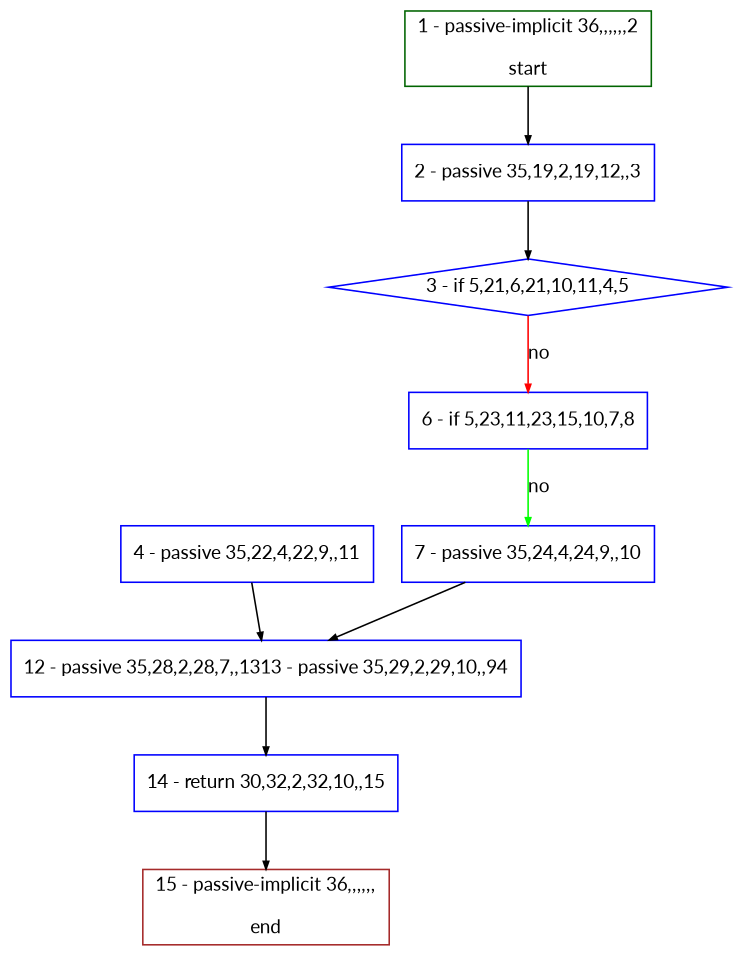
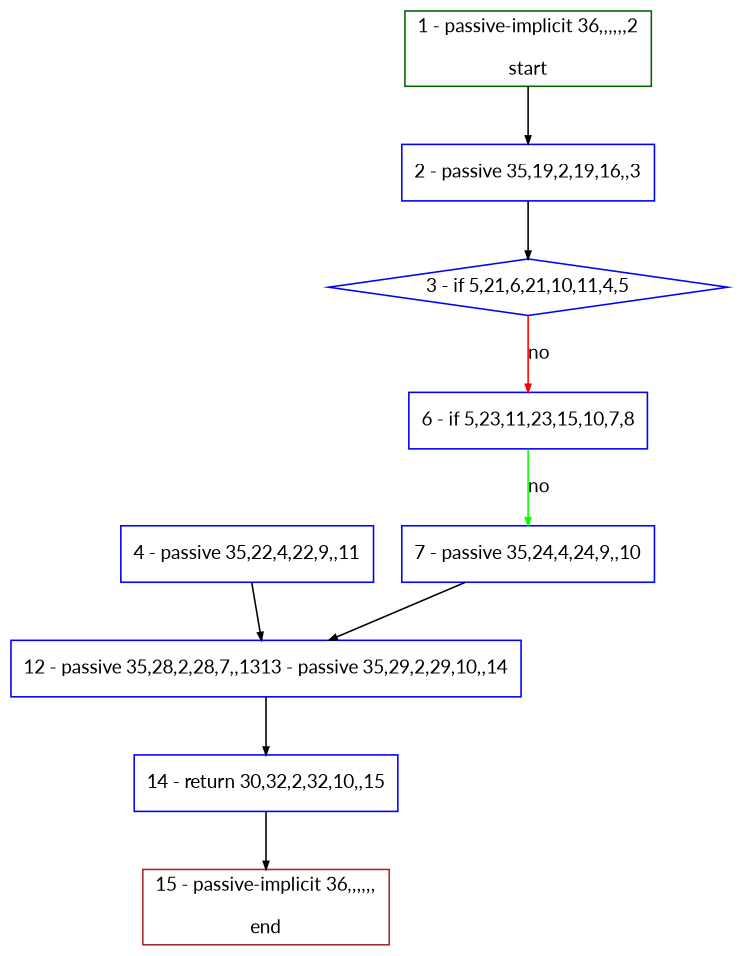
(528, 173) -> (528, 173)
(266, 669) -> (266, 669)
